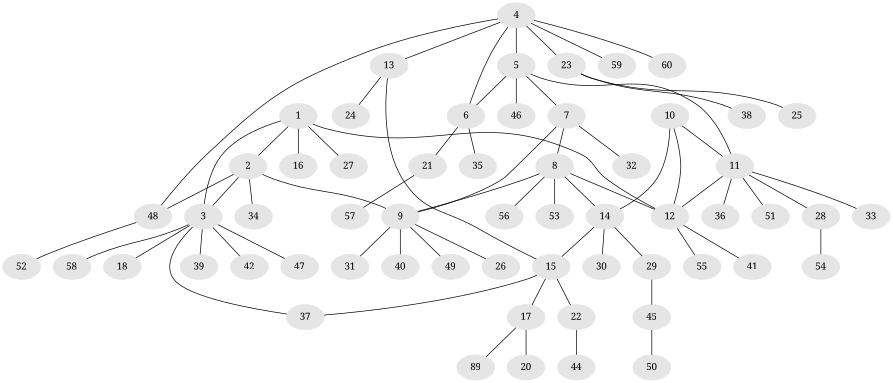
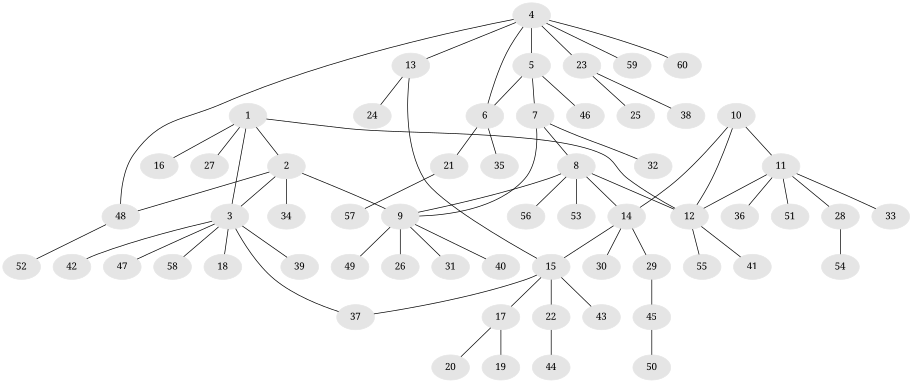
(599, 85) -> none
none -> (602, 317)
(476, 367) -> (501, 367)
